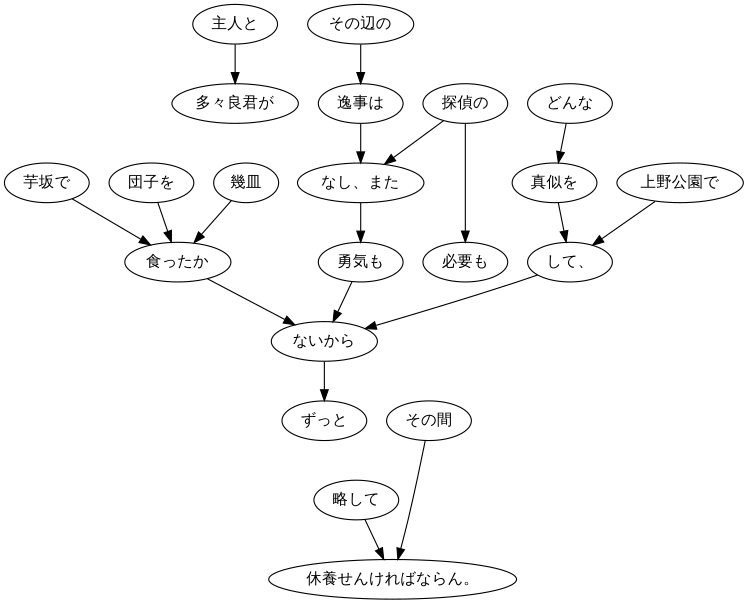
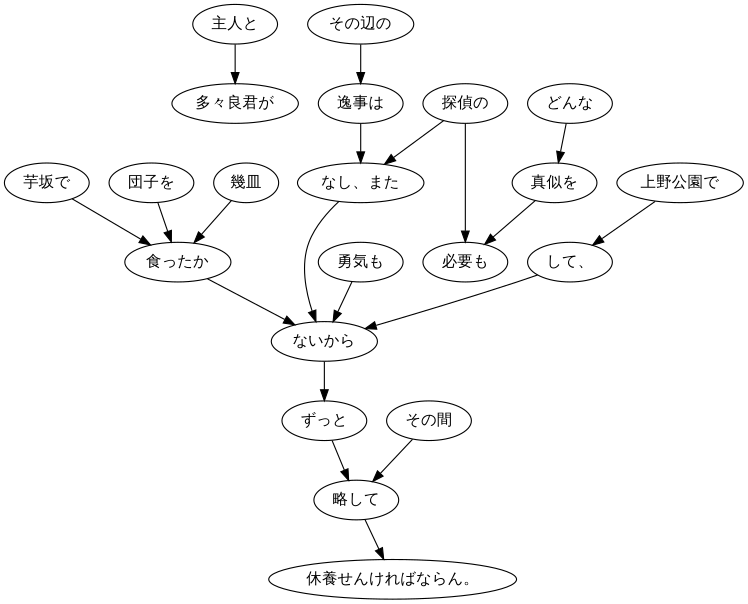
(361, 217) -> (306, 251)
(561, 217) -> (514, 219)
none -> (338, 455)
(414, 495) -> (396, 456)
